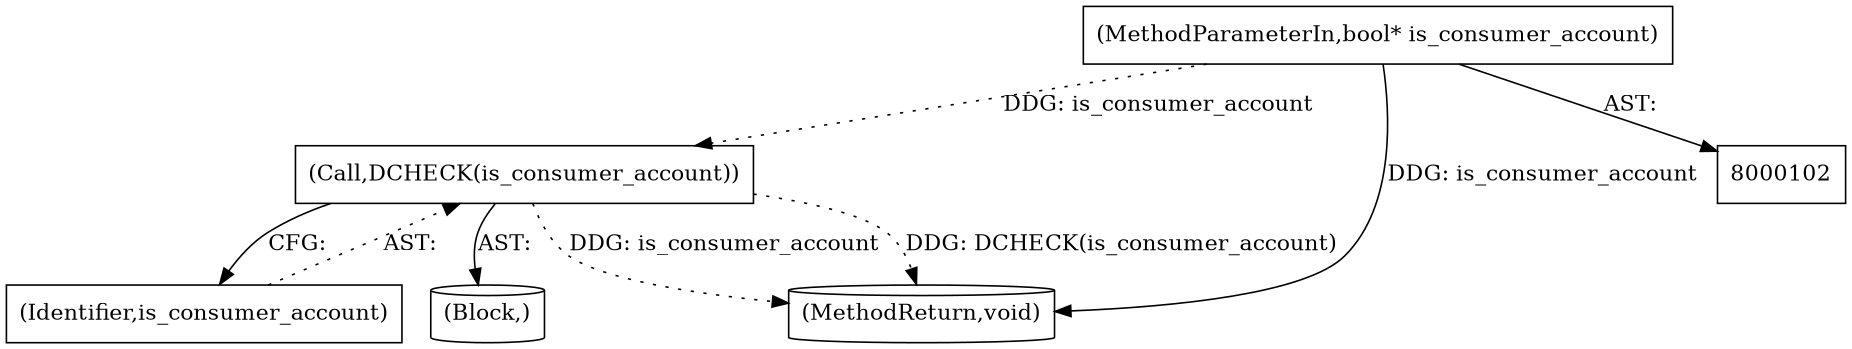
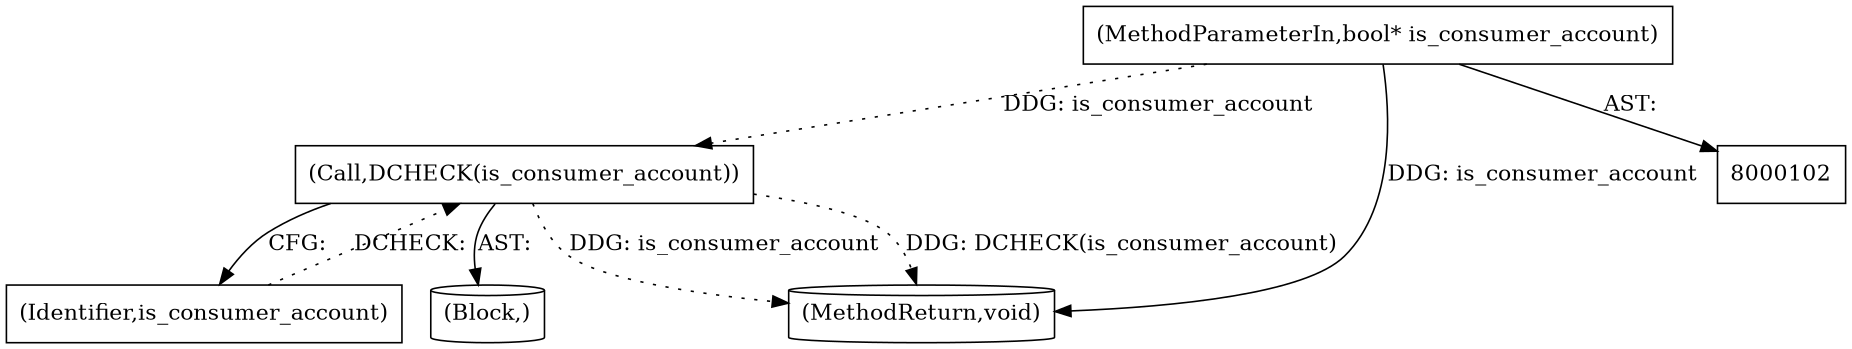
(414, 244) -> (414, 244)
